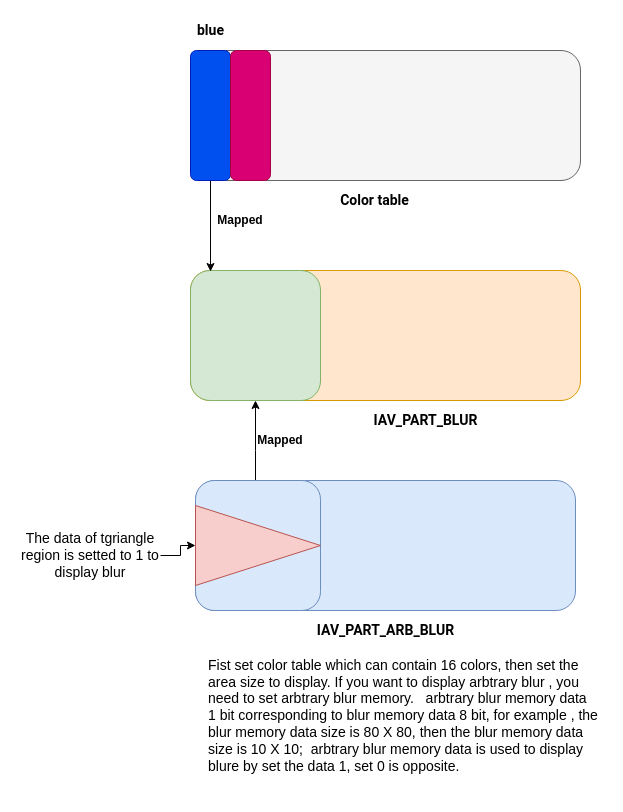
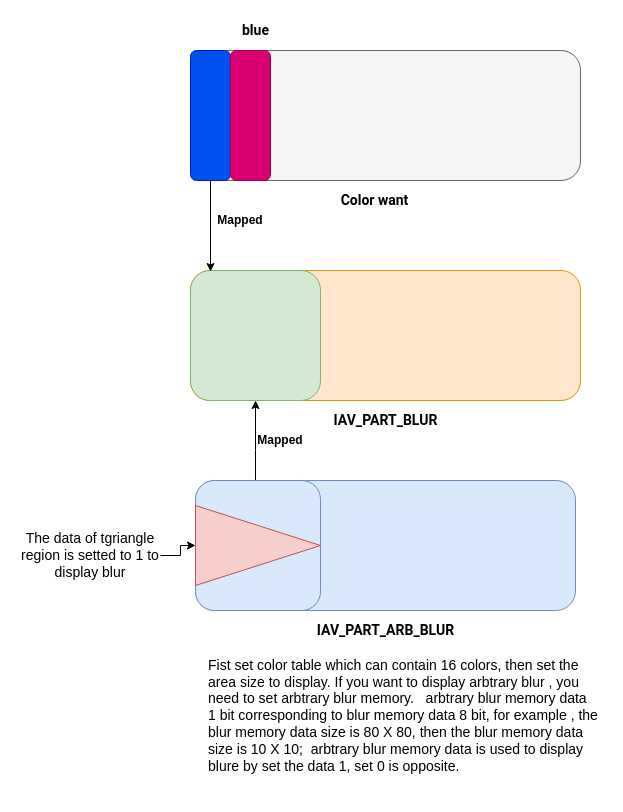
(211, 31) -> (256, 31)
(375, 201) -> (375, 201)
(426, 421) -> (386, 421)
